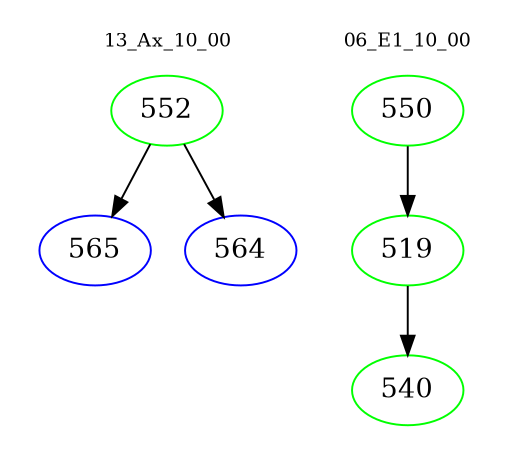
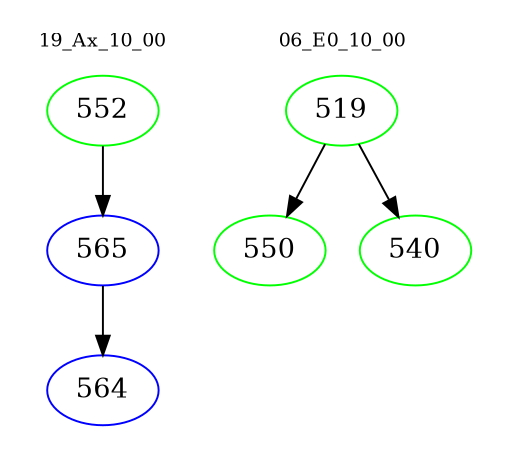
(168, 42) -> (103, 42)
(408, 42) -> (343, 42)
(408, 171) -> (311, 171)
(199, 172) -> (103, 311)
